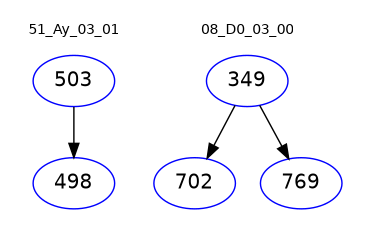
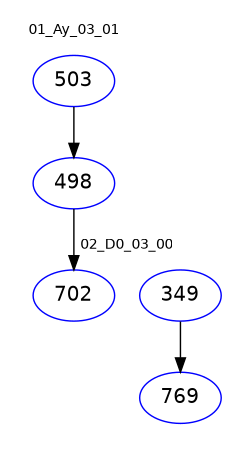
(74, 31) -> (74, 31)
(248, 31) -> (127, 245)
(224, 125) -> (74, 240)
